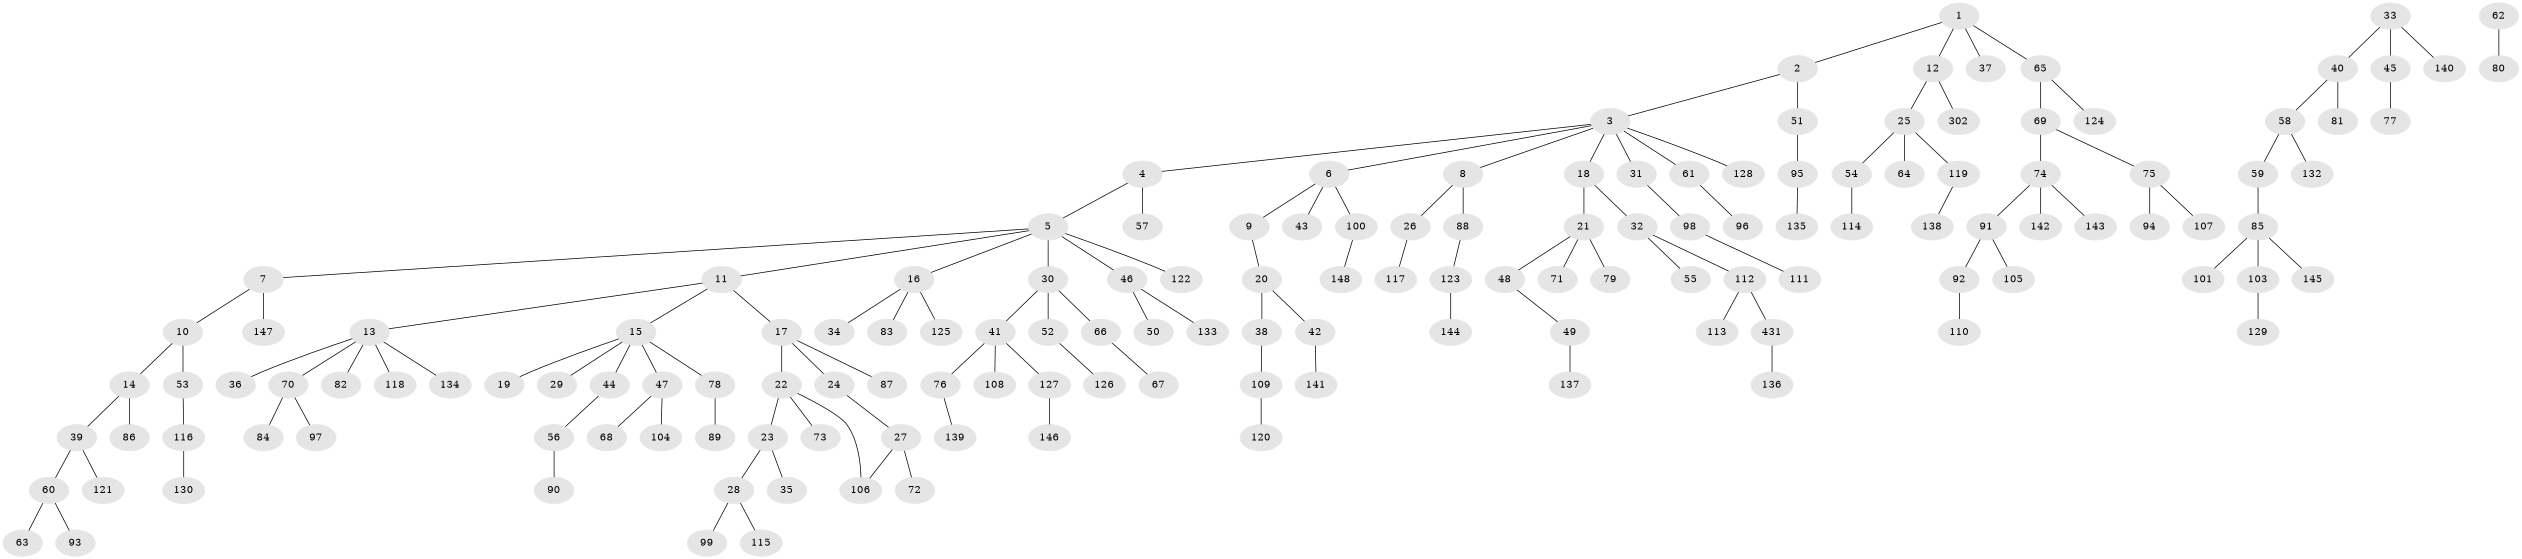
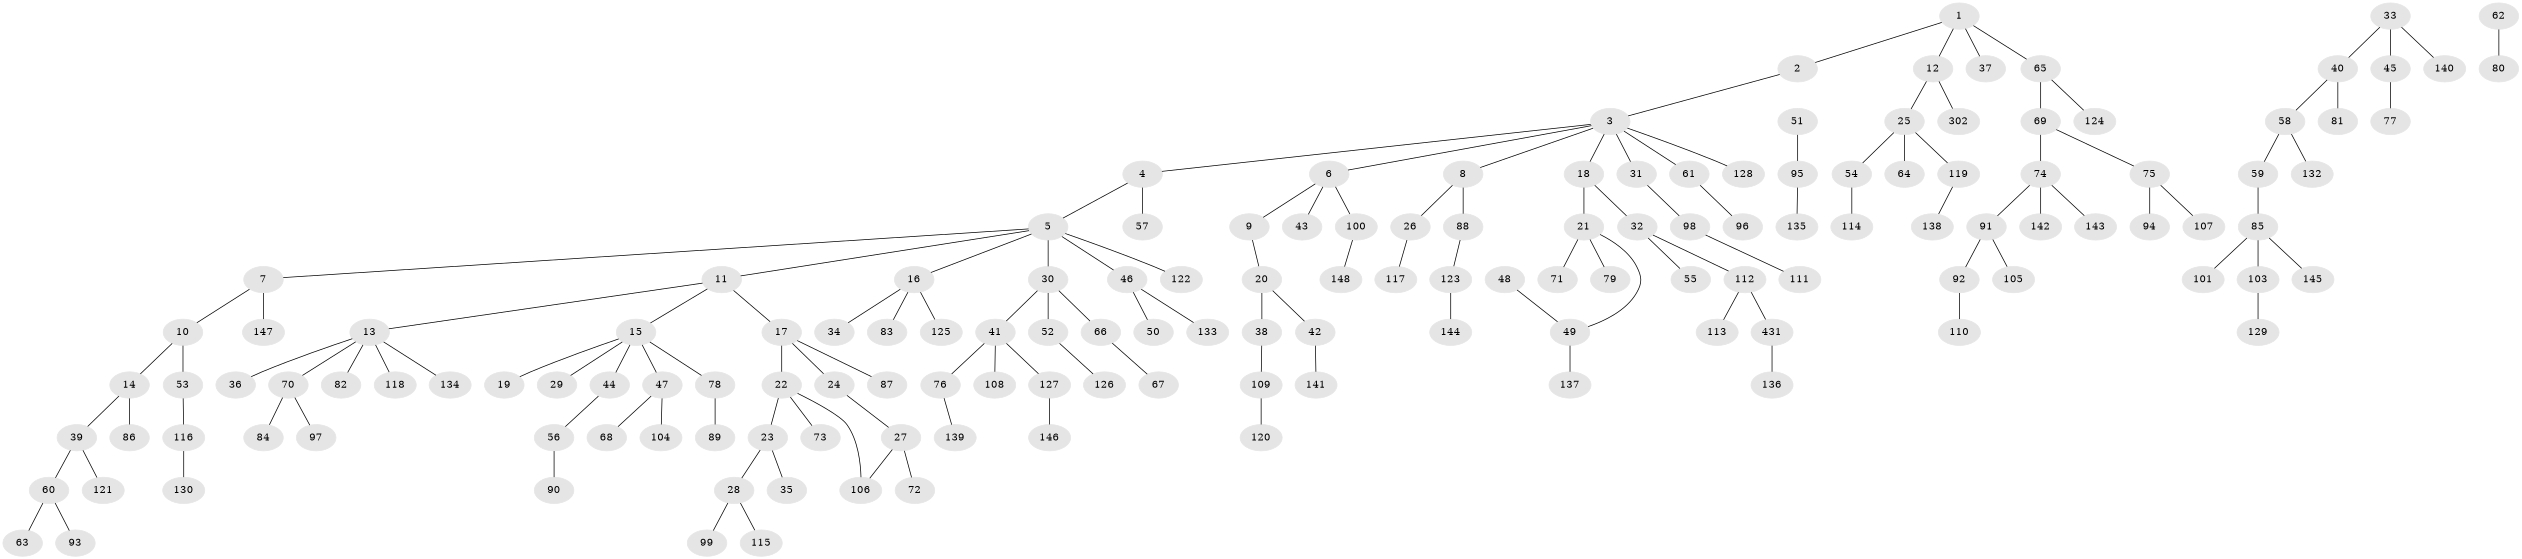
(1798, 95) -> none
(1544, 253) -> (1640, 285)
